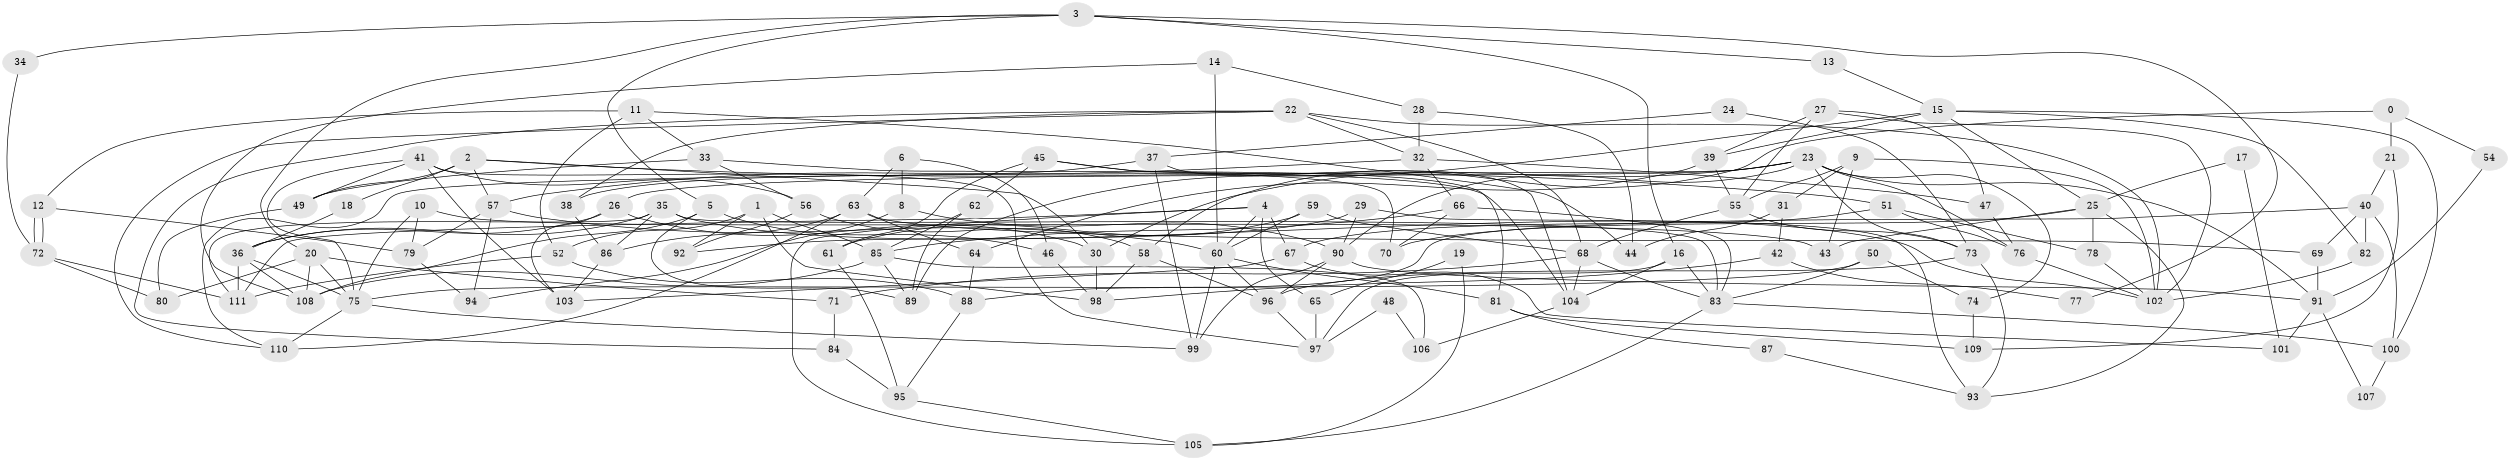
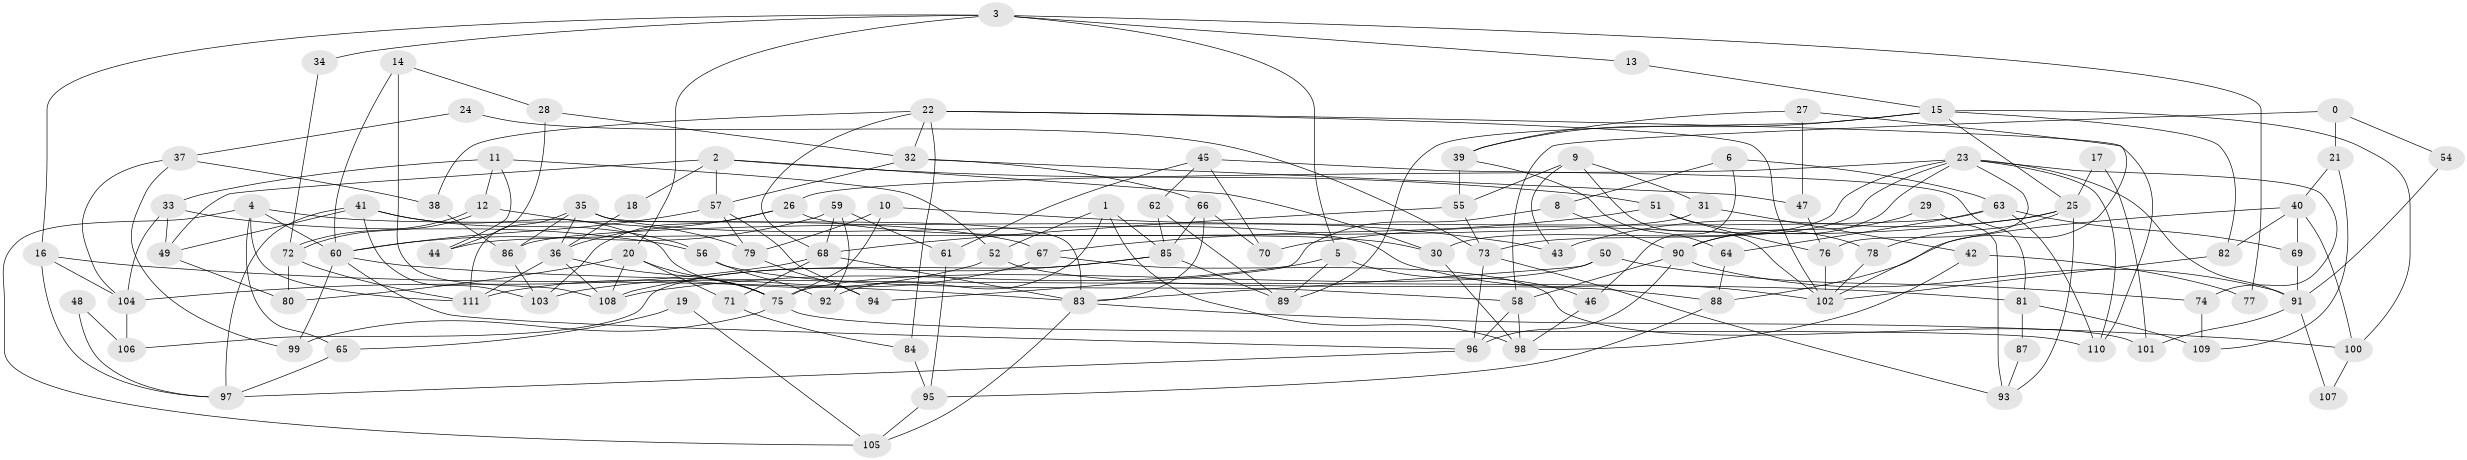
(1775, 156) -> none
(1023, 238) -> (849, 244)
(1259, 282) -> (1598, 278)
